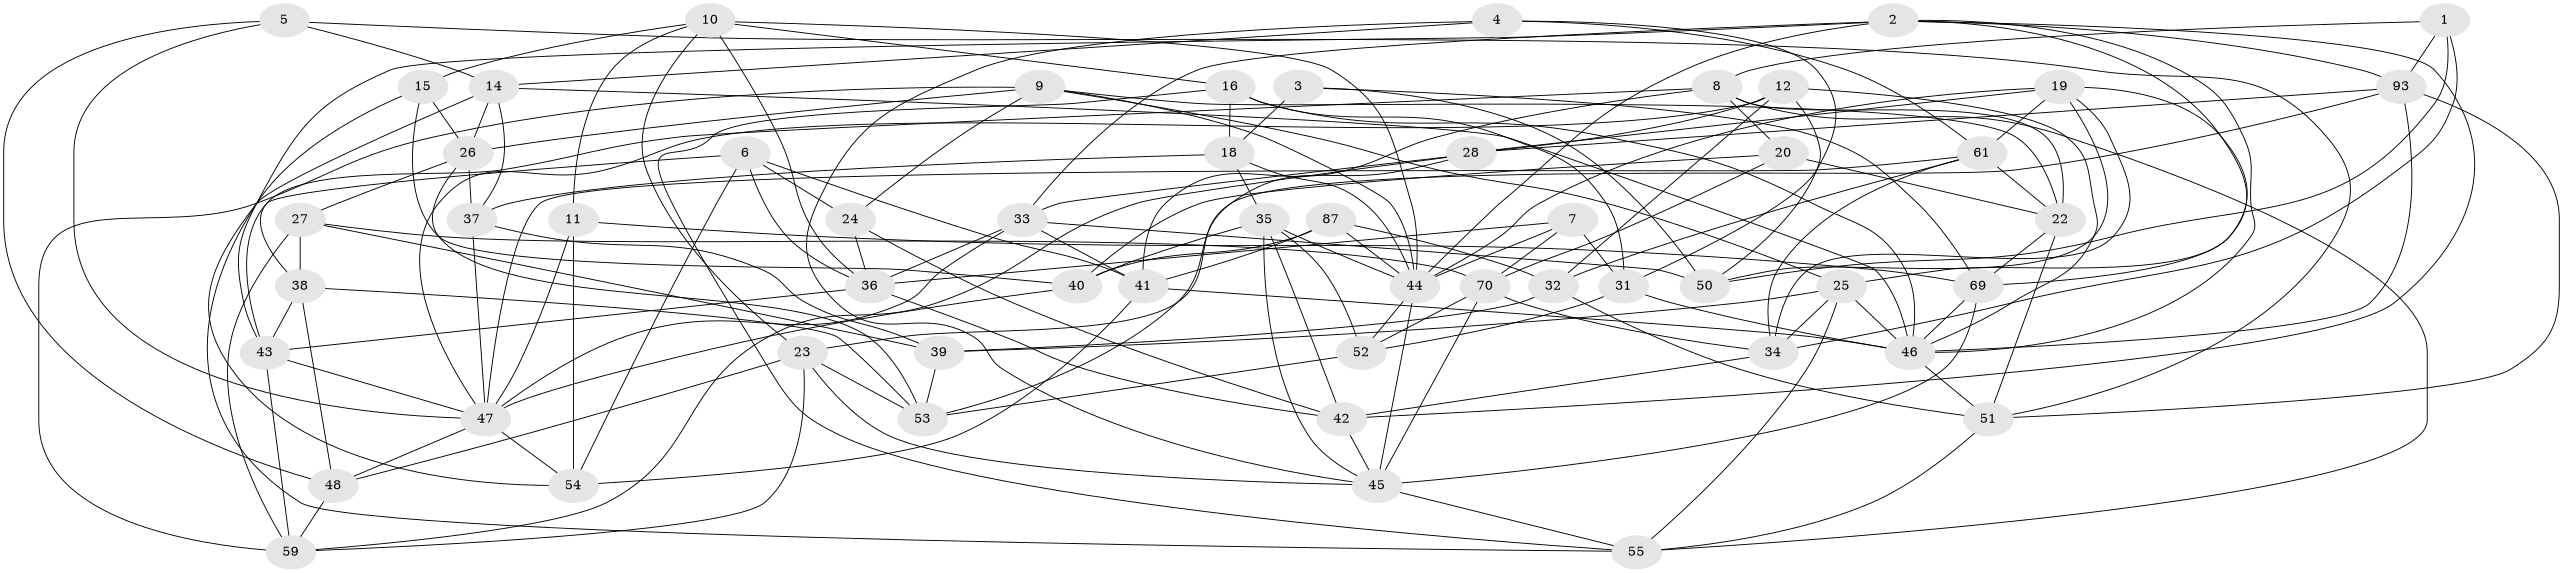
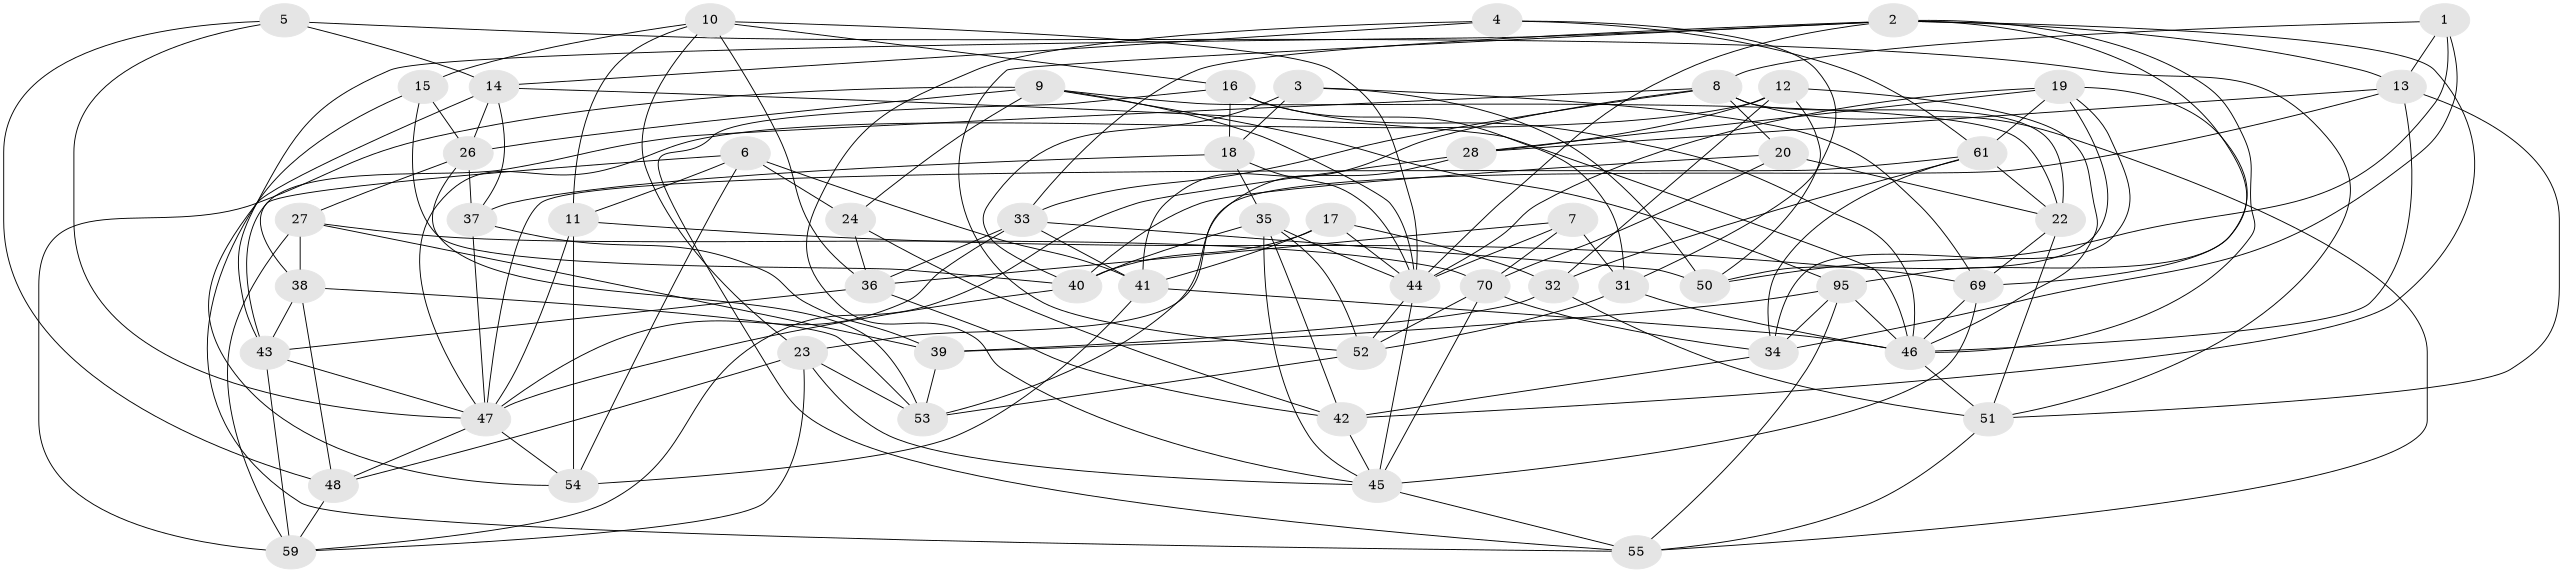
none -> (1149, 59)
(2401, 87) -> (2401, 87)
none -> (1068, 141)
(1213, 184) -> (1383, 142)
(1331, 220) -> (1331, 220)
(779, 227) -> (647, 193)
(1842, 286) -> (1842, 286)
